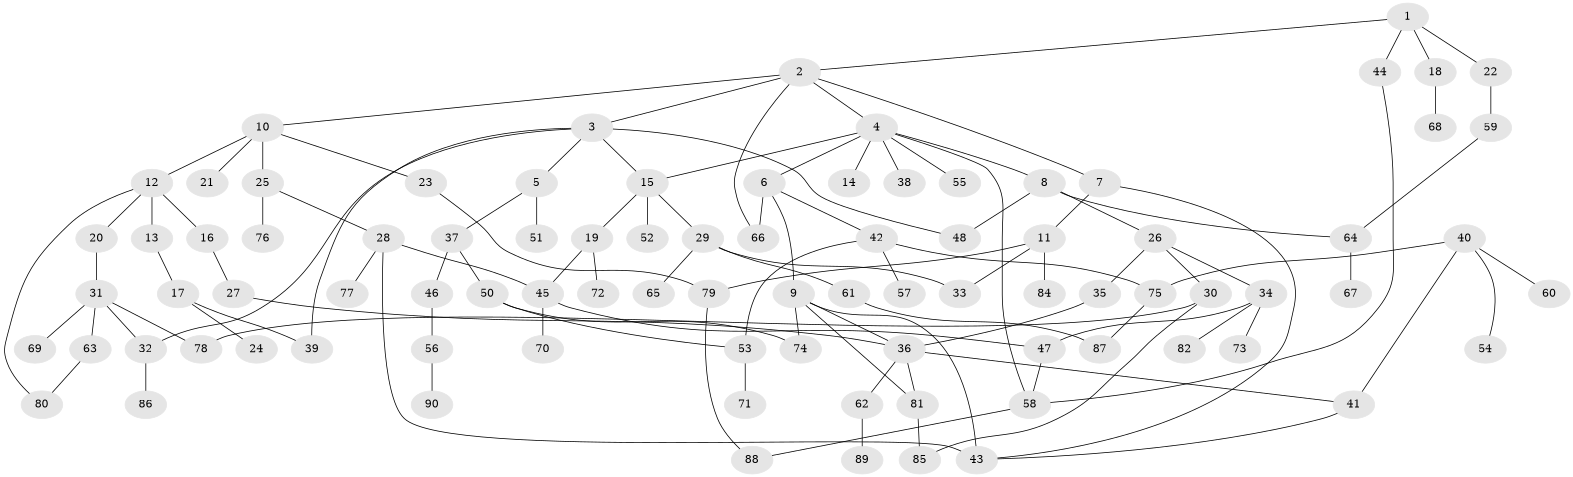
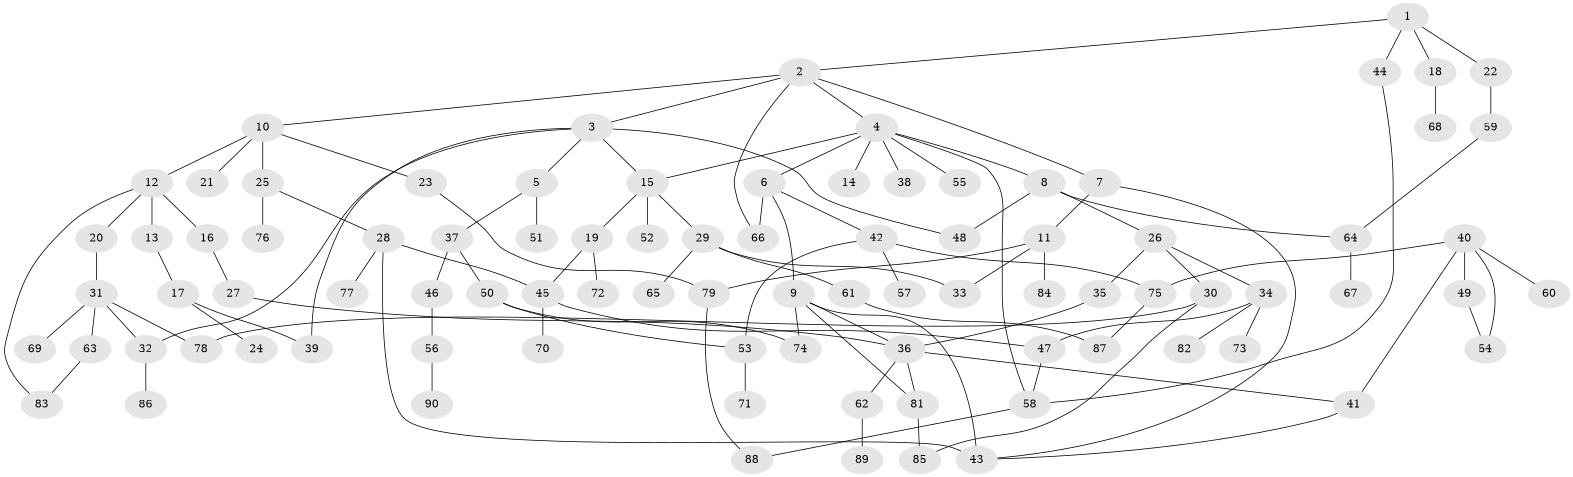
none -> (1465, 294)
(42, 405) -> (42, 405)
